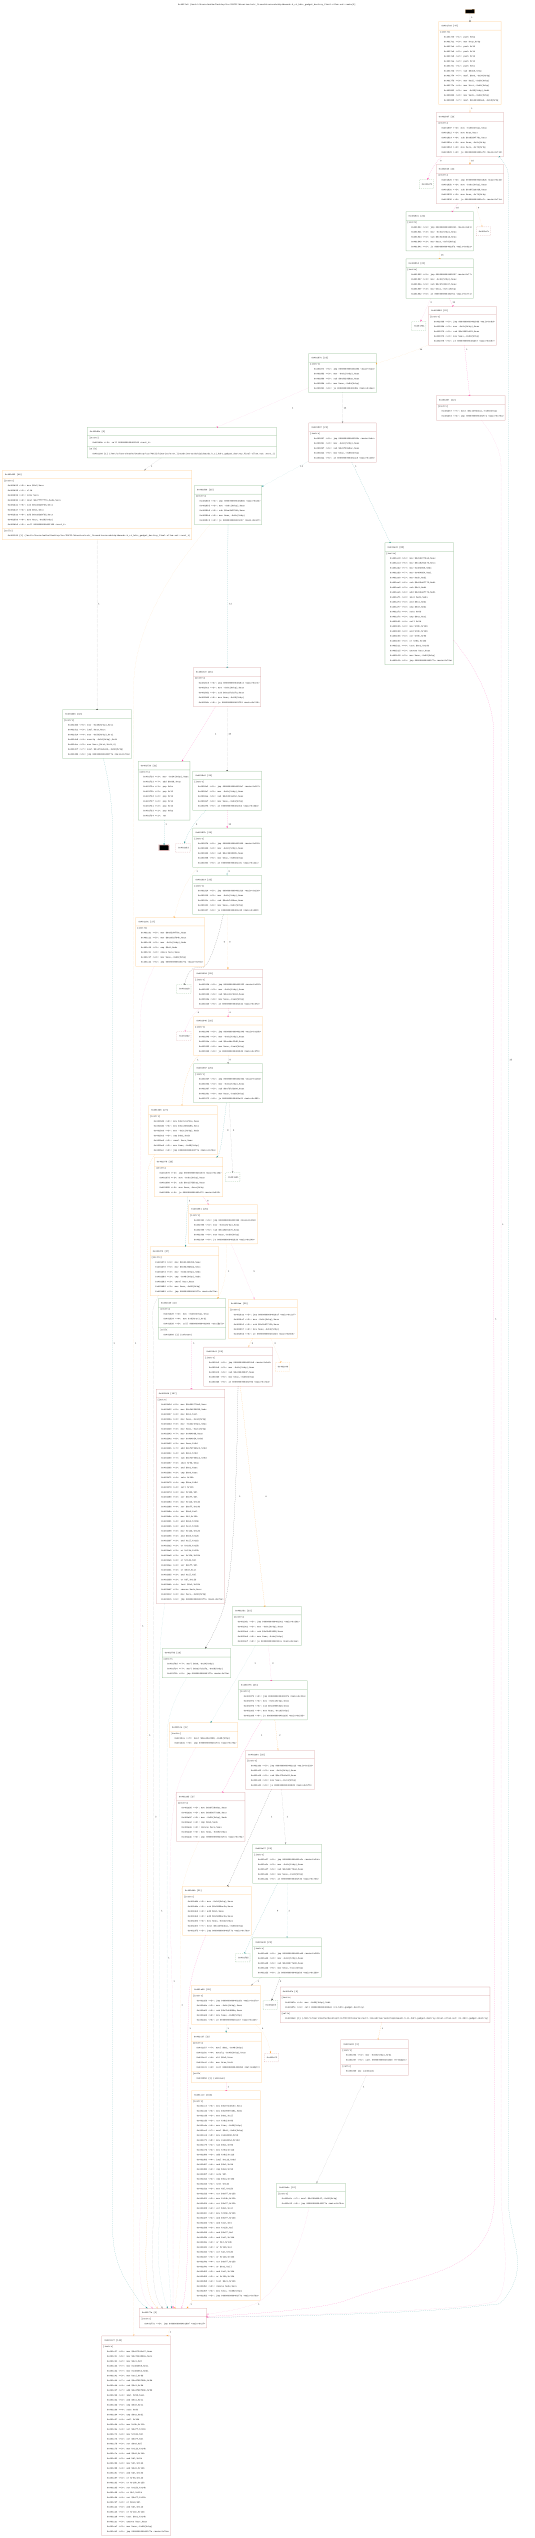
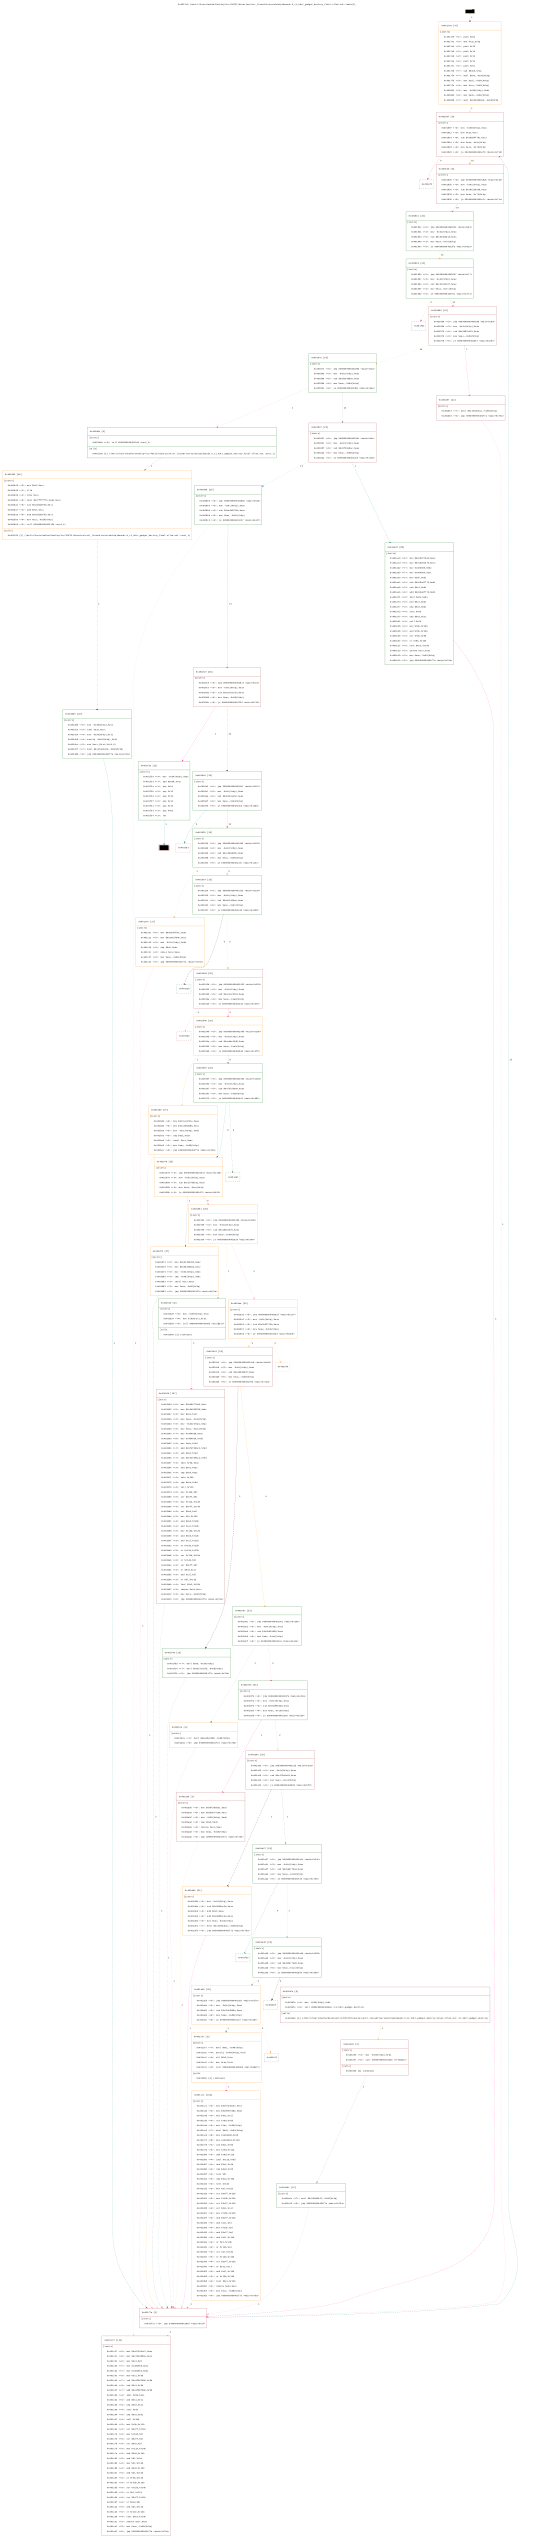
(483, 231) -> none
